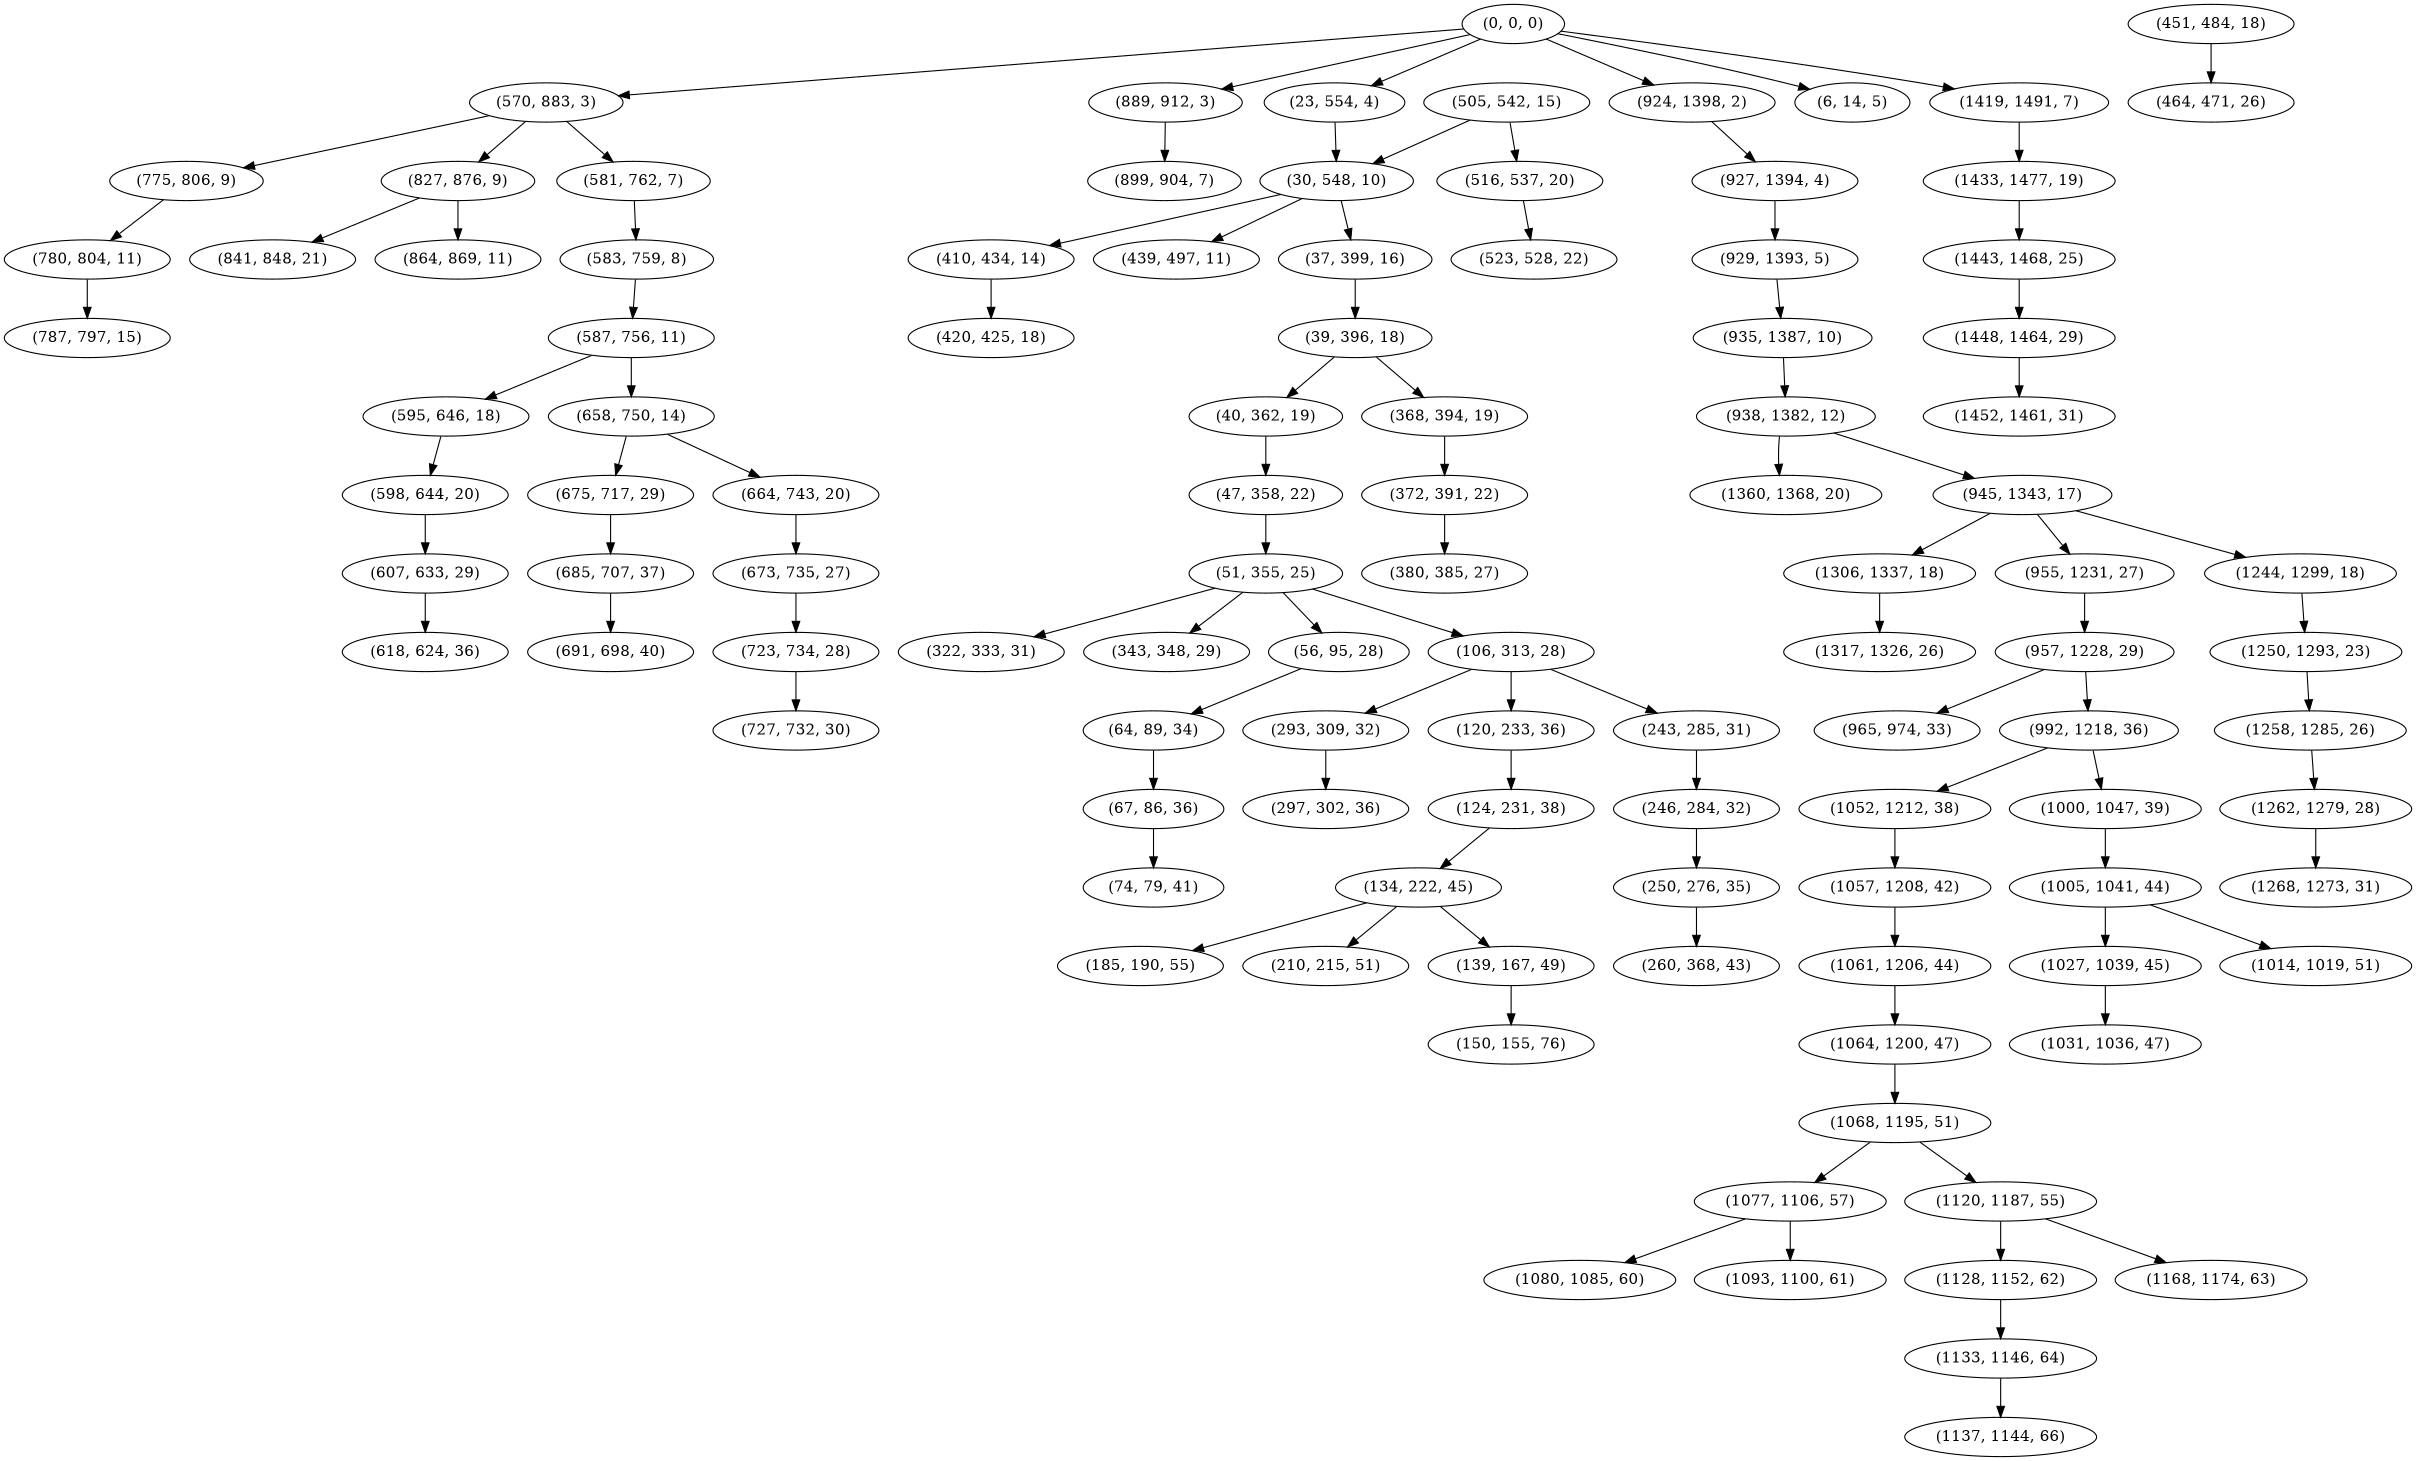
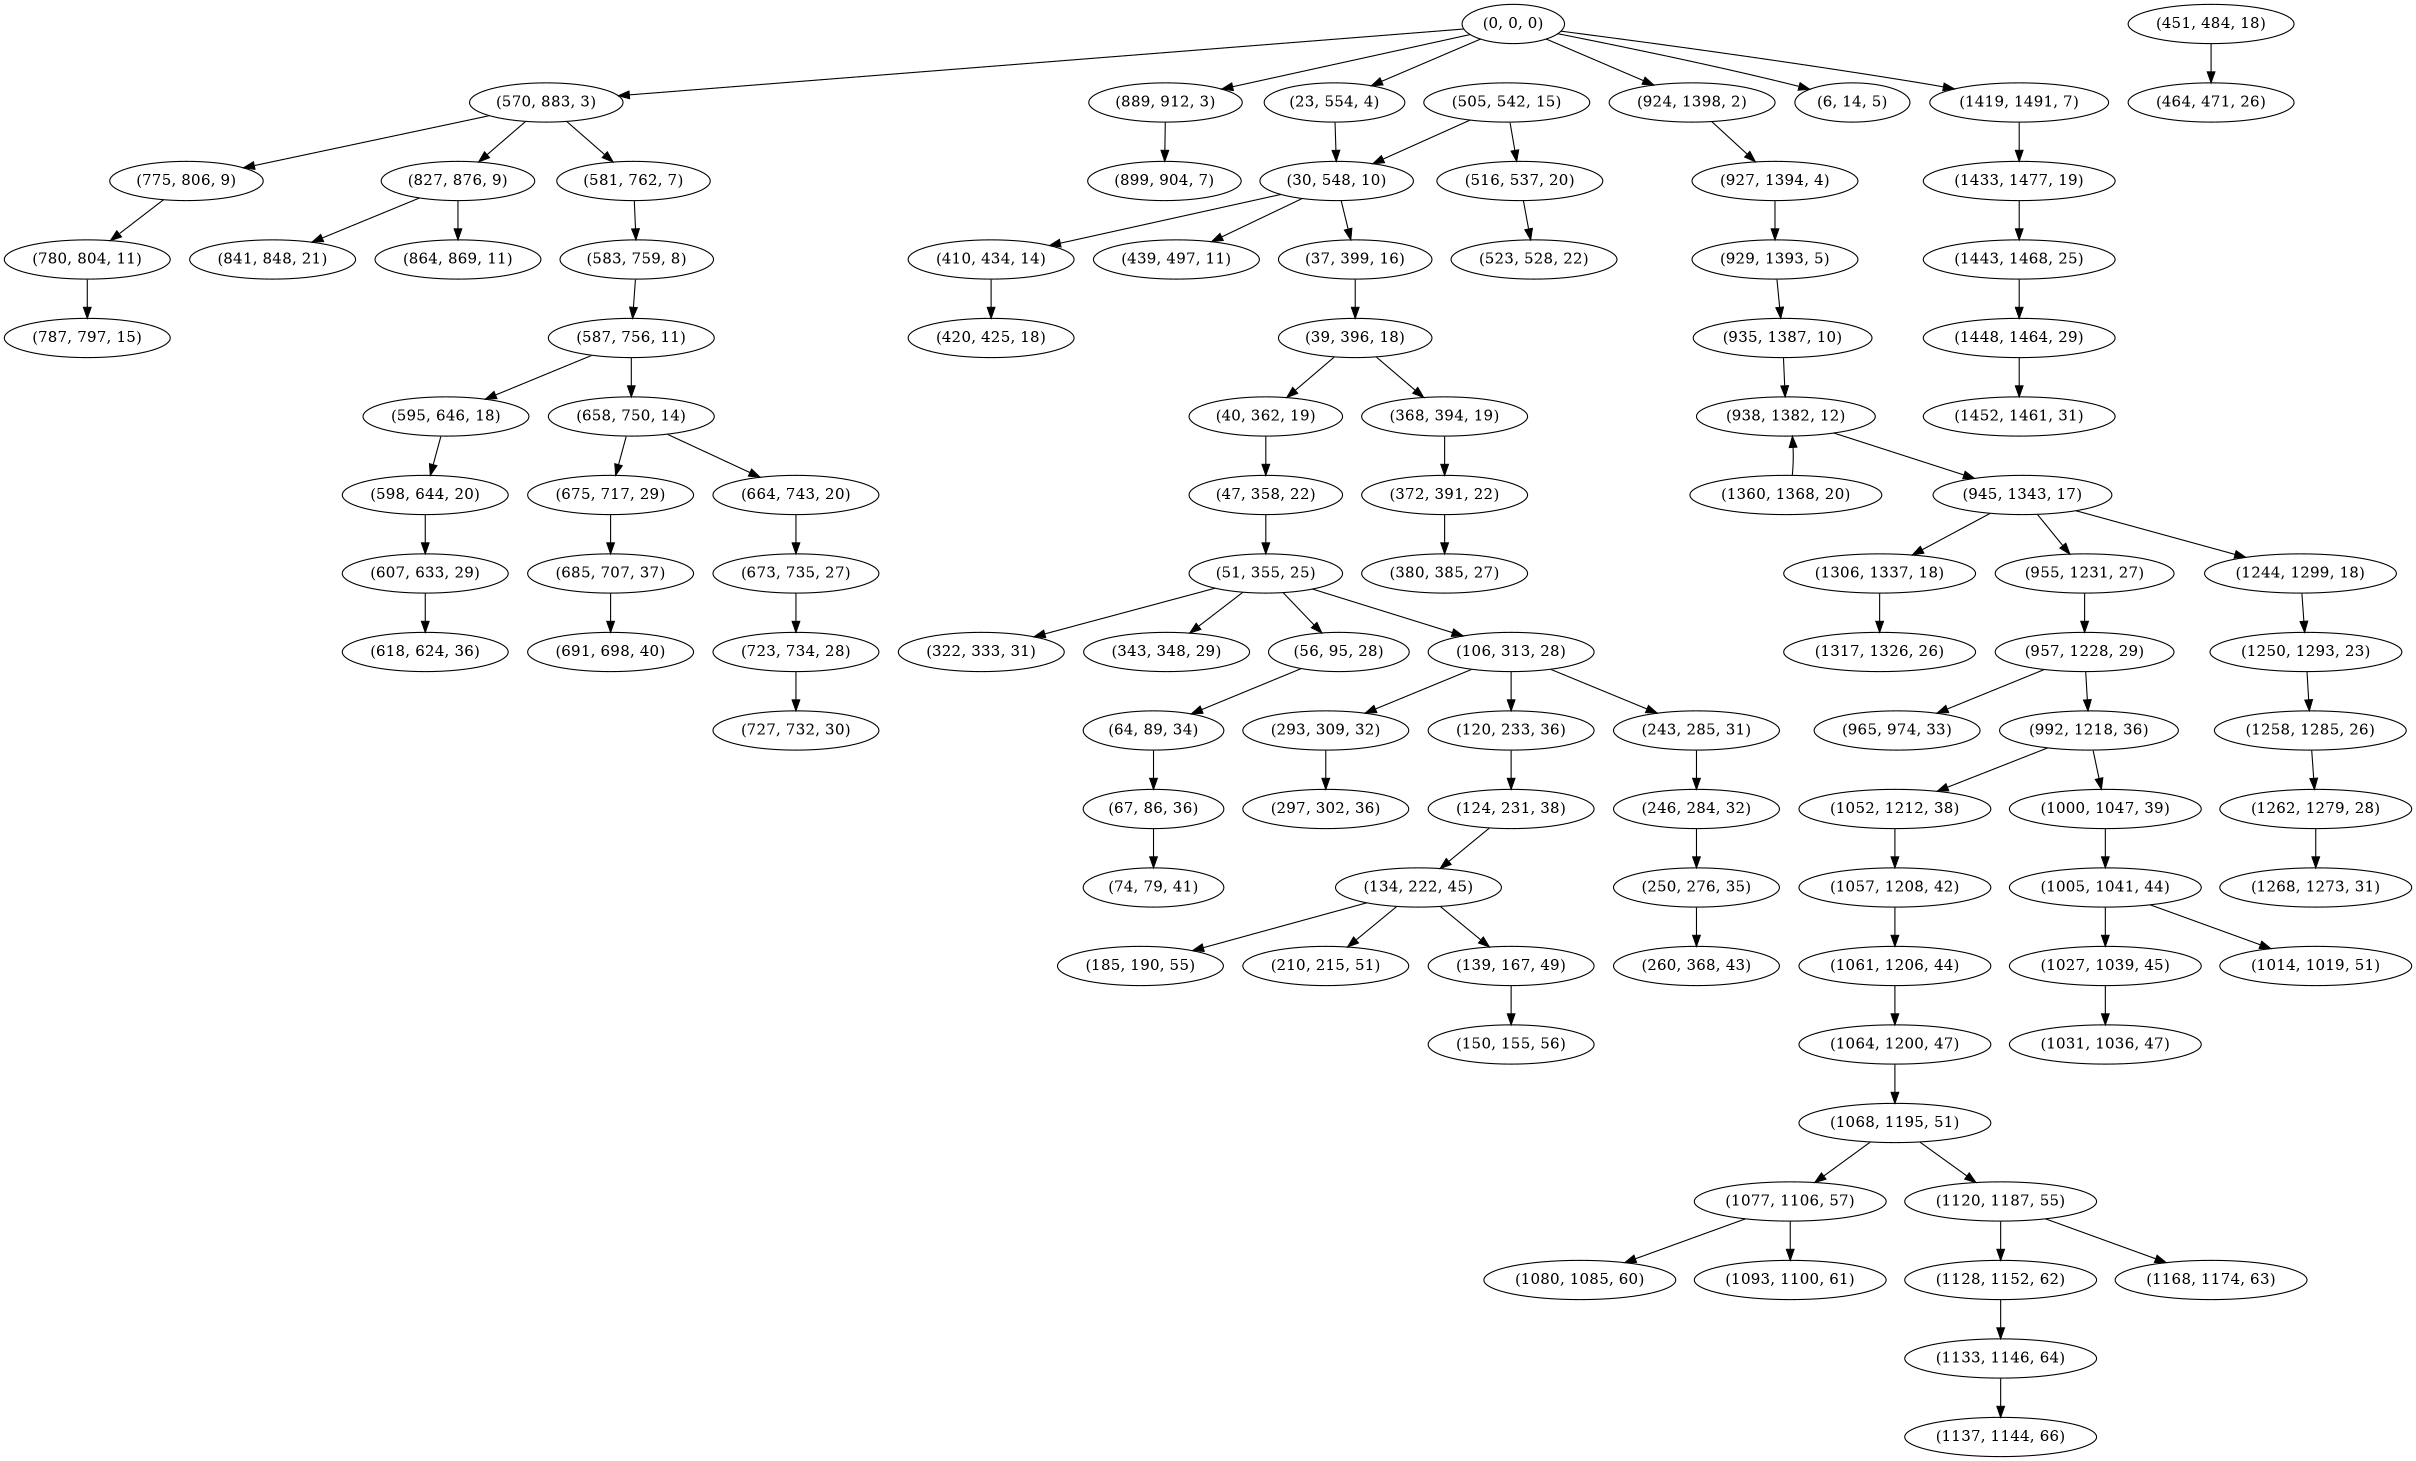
(1779, 450) -> (1793, 461)
(1511, 1044) -> (1511, 1044)
